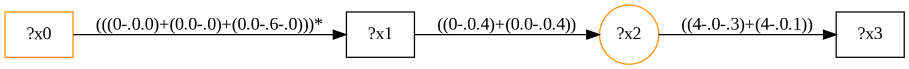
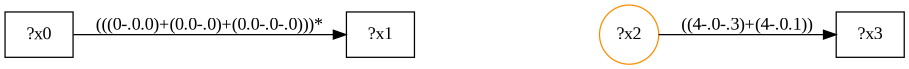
(210, 25) -> (210, 25)
(39, 35) -> (39, 35)
(501, 35) -> none
